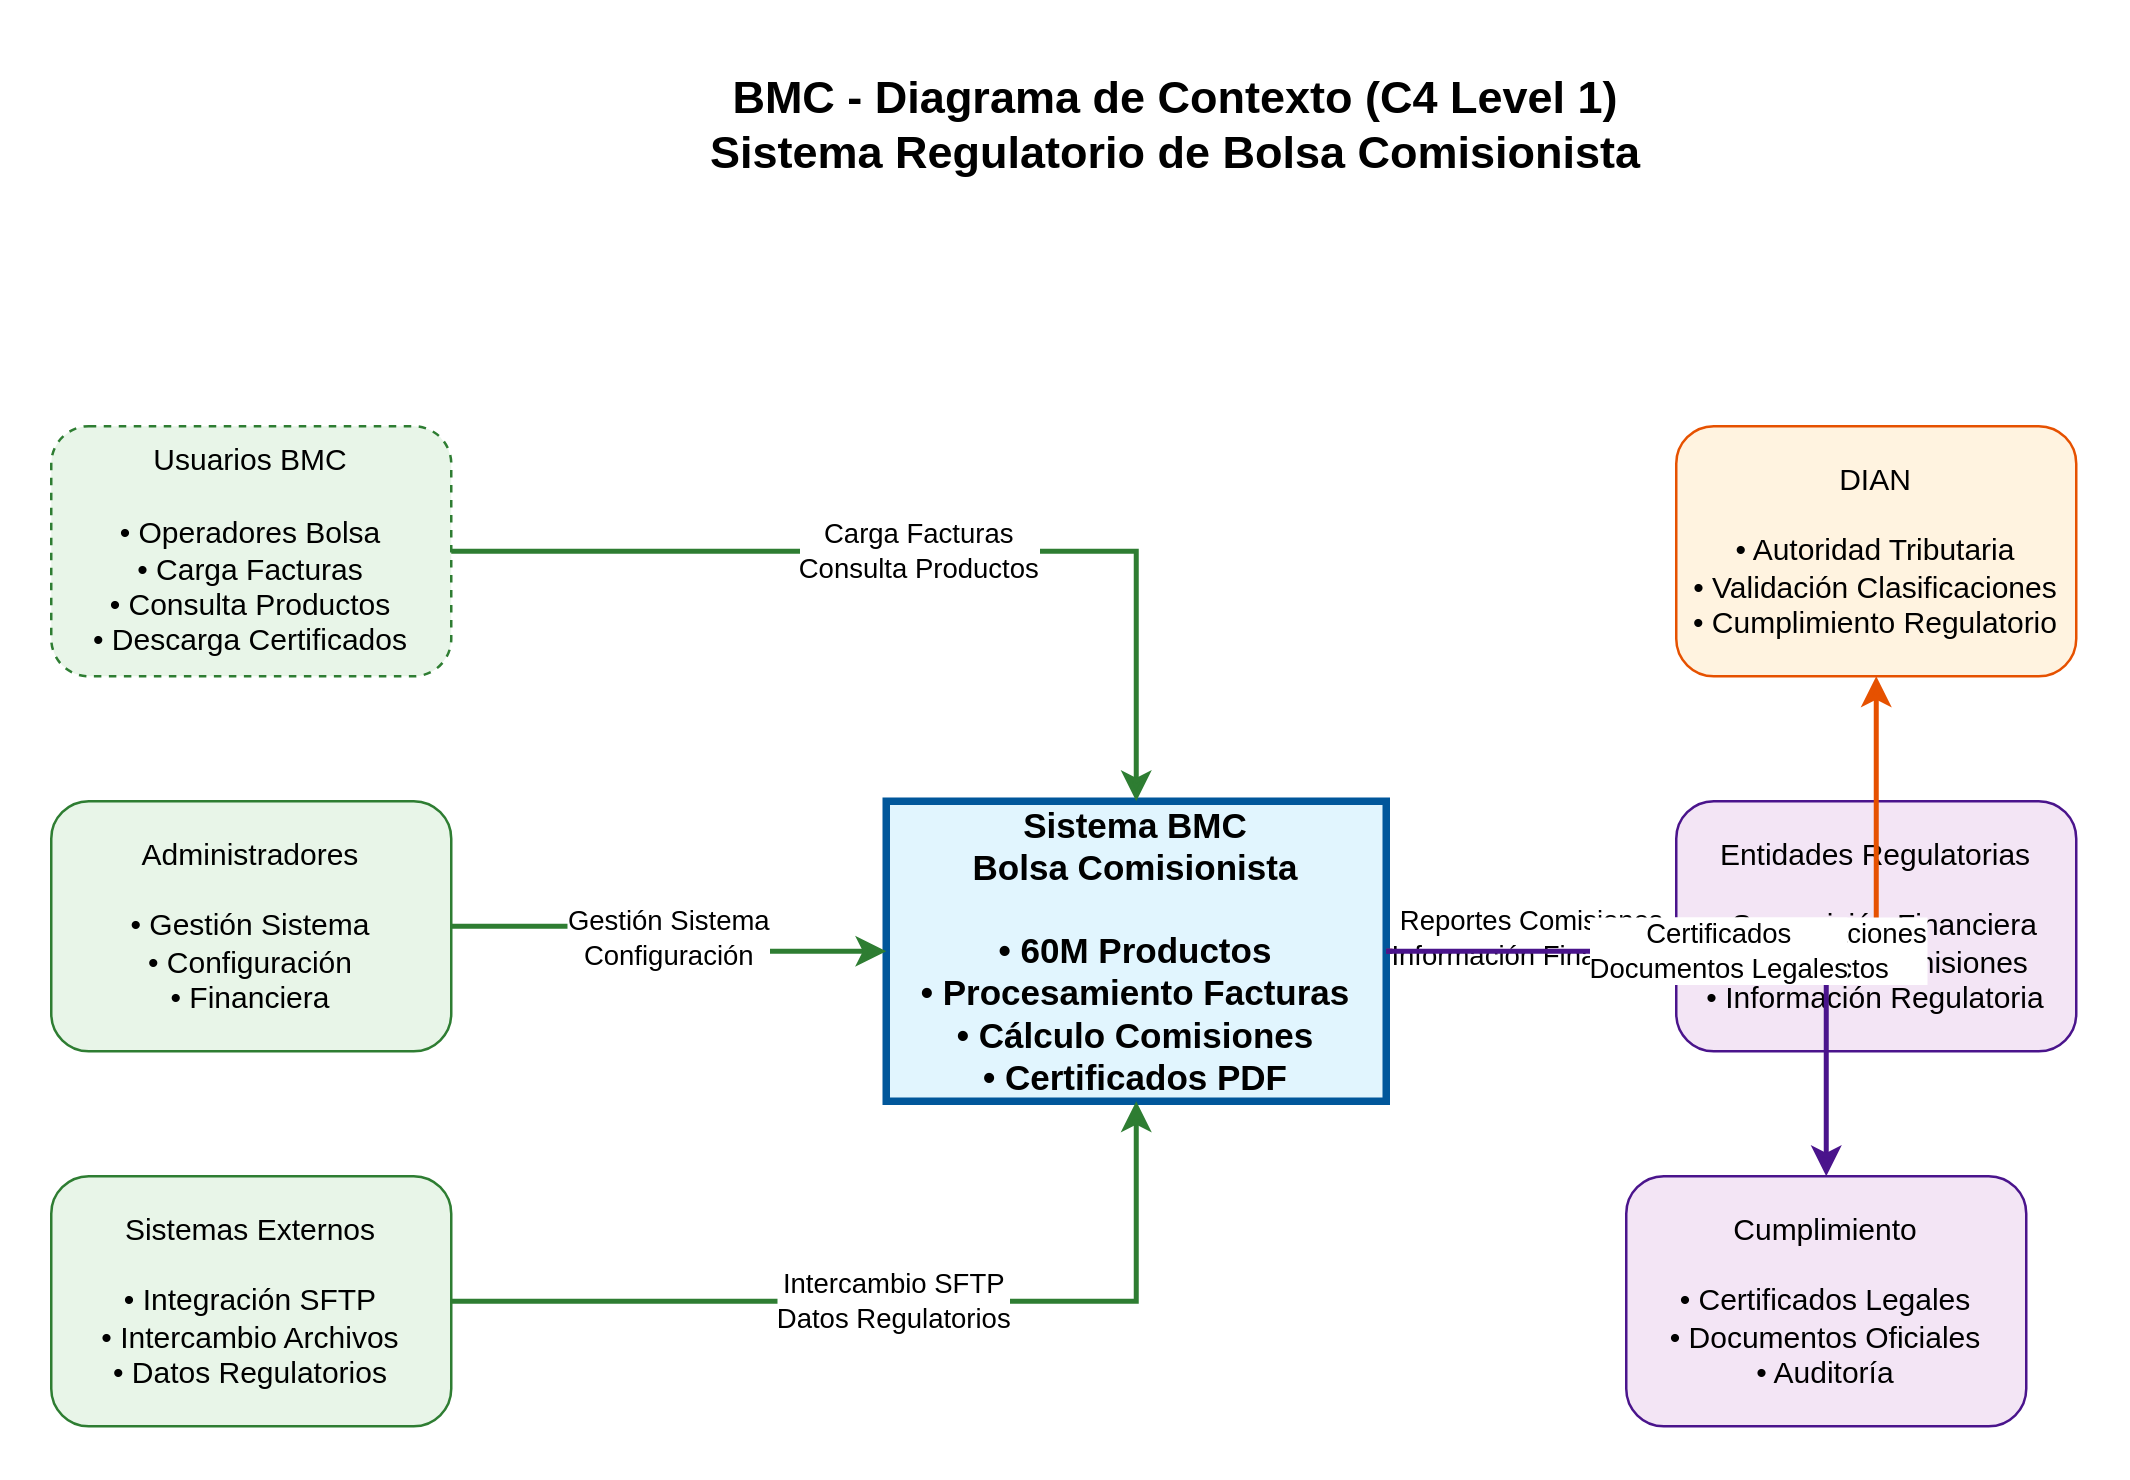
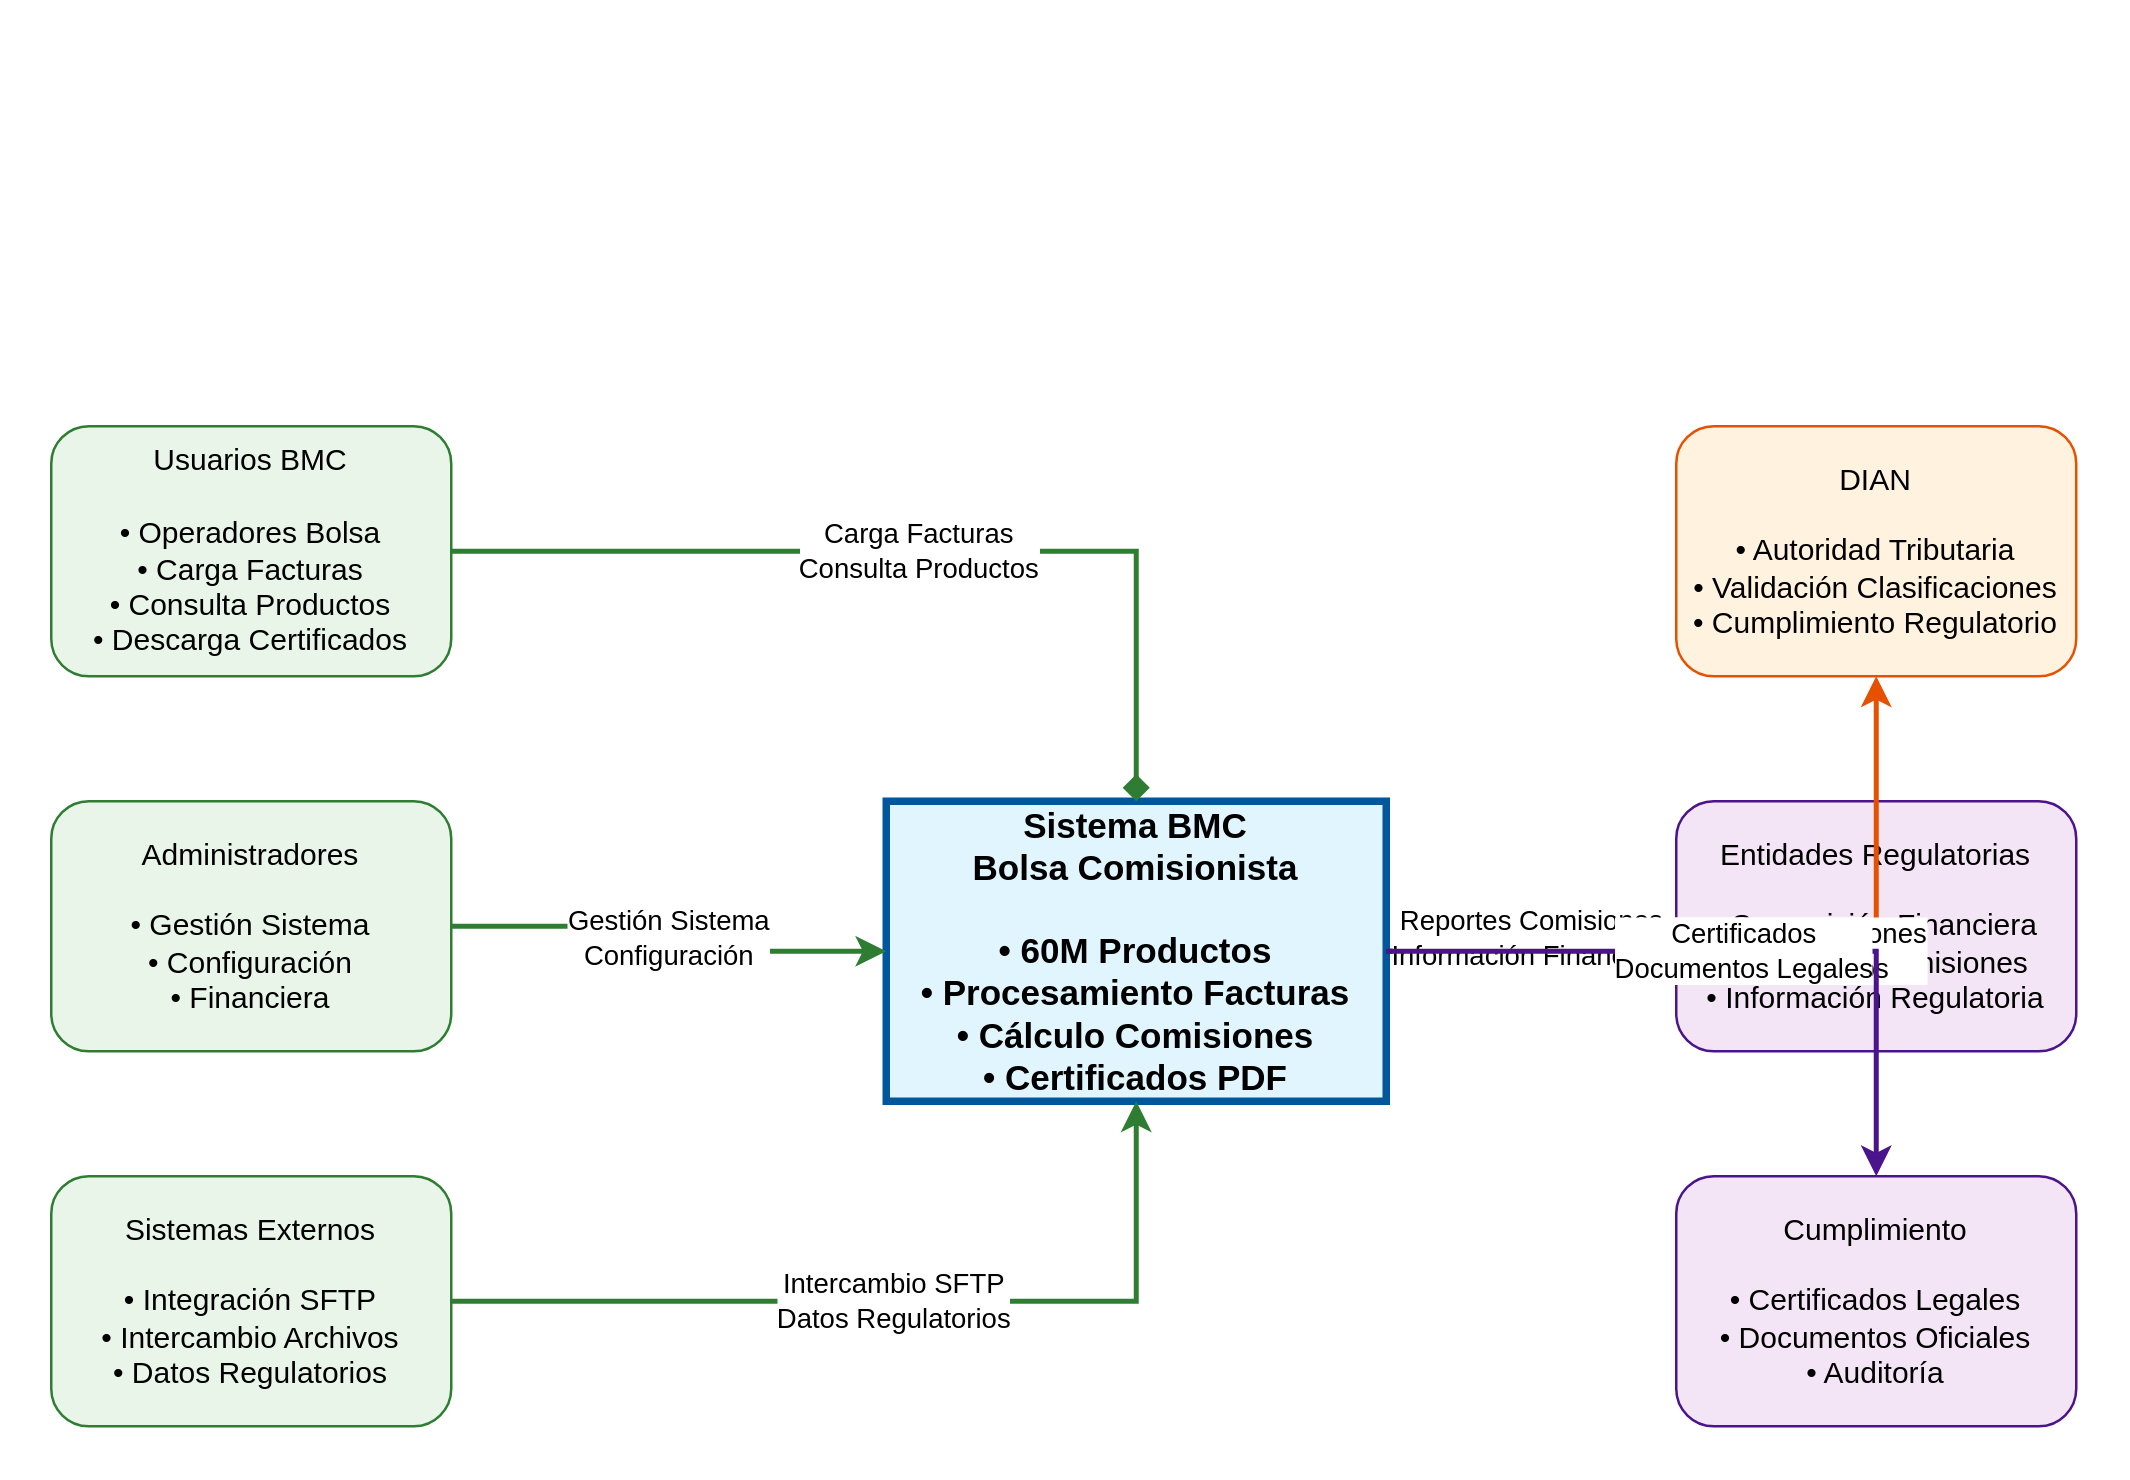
(1176, 126) -> none
(251, 551) -> (251, 551)
(451, 551) -> (451, 551)
(1826, 1301) -> (1876, 1301)
